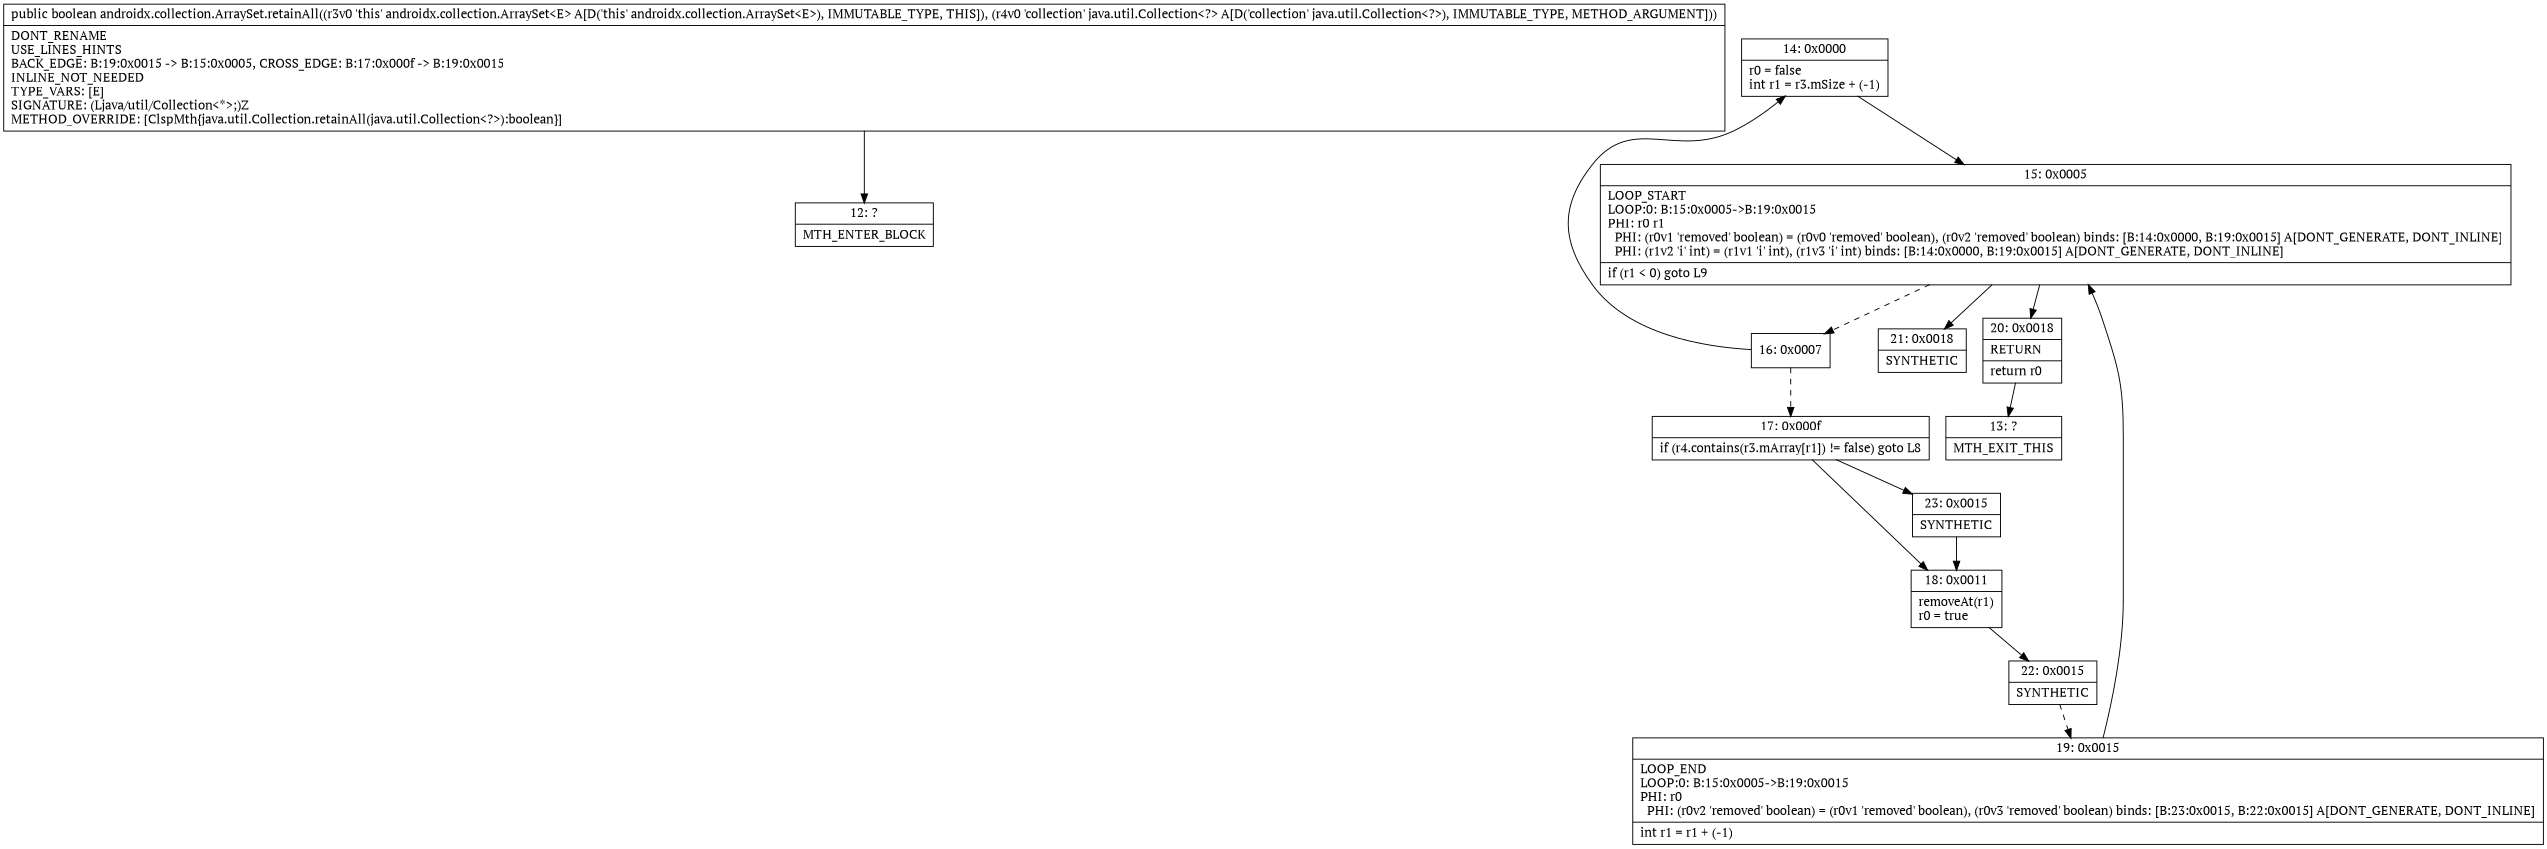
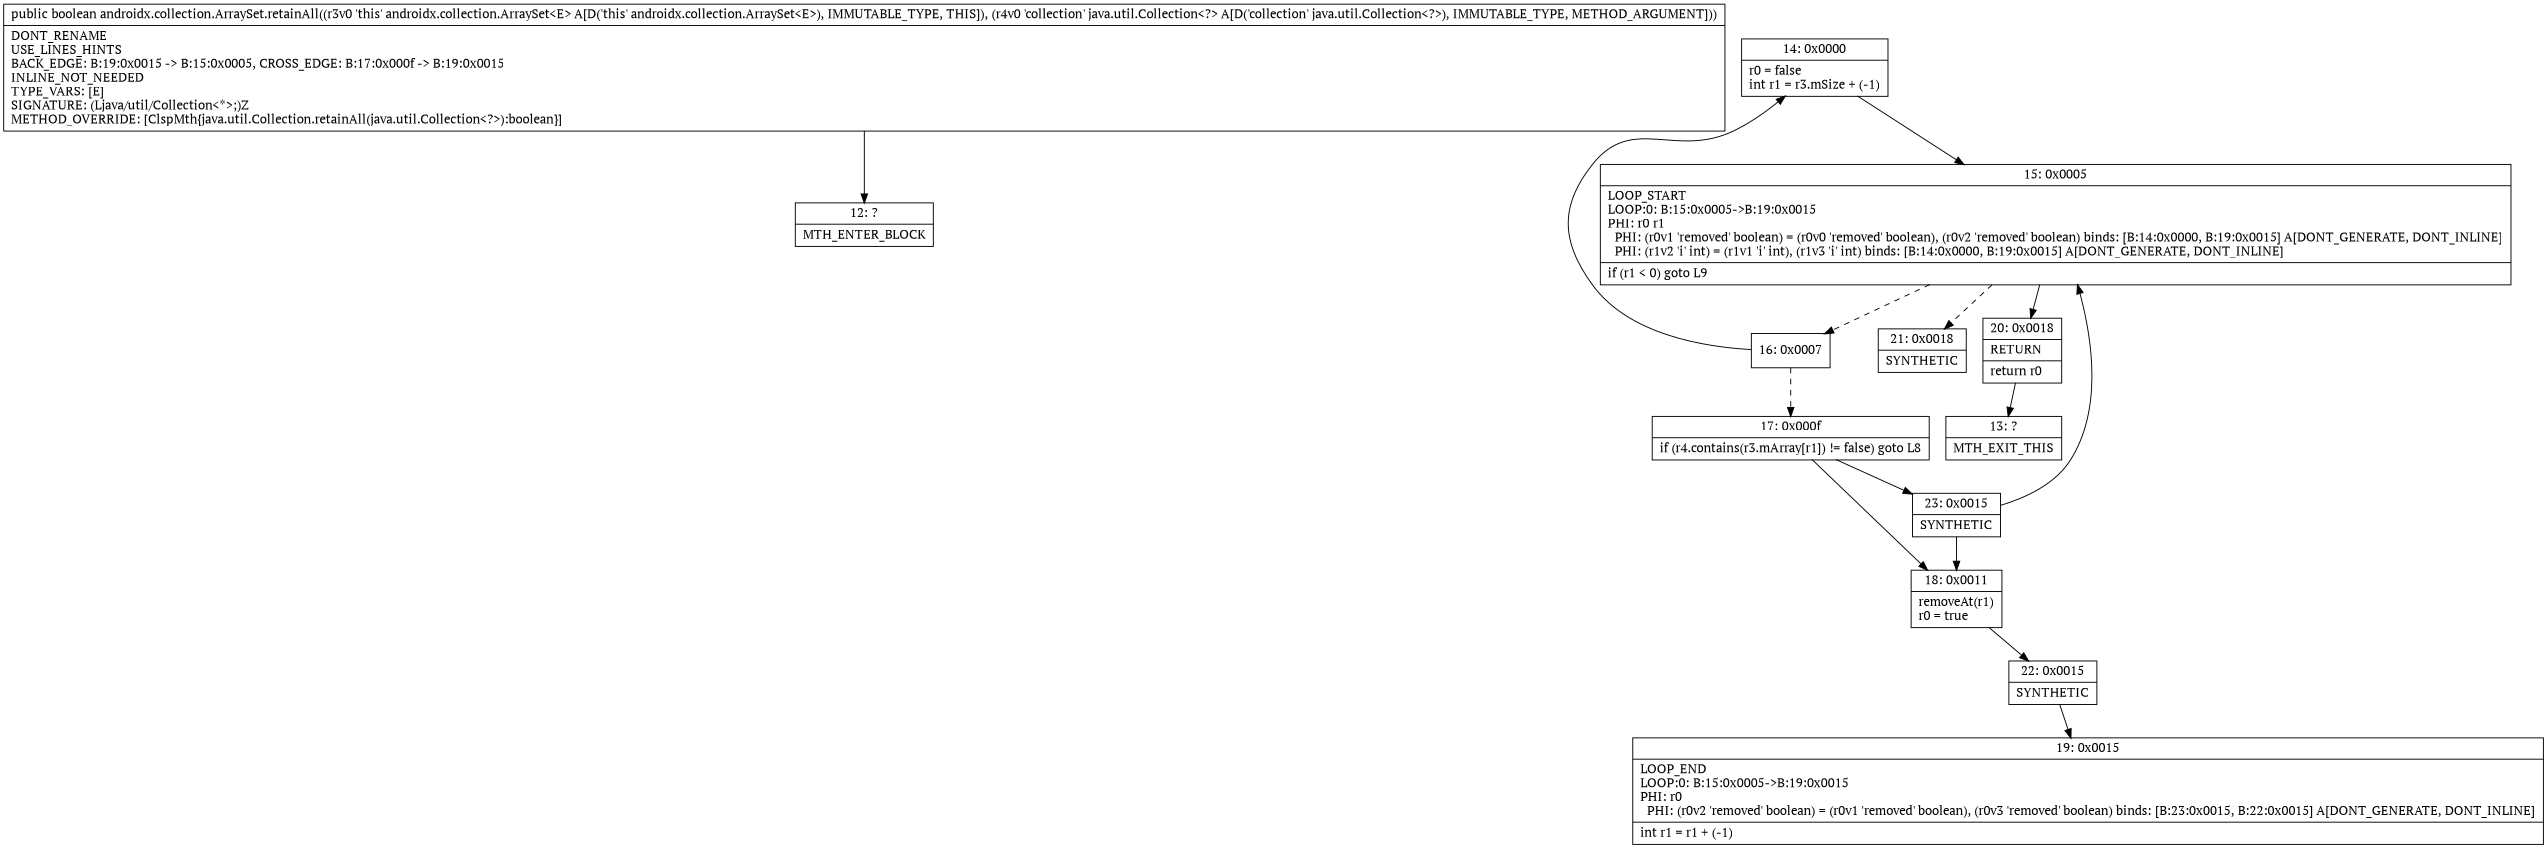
(1972, 304) -> (1972, 304)
(2123, 514) -> (2087, 420)
(2064, 717) -> (2064, 717)
